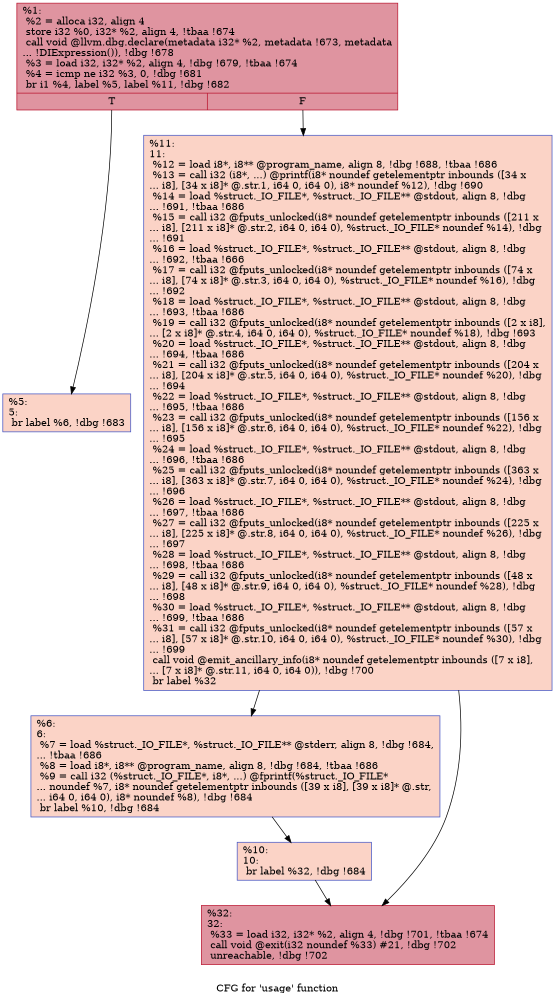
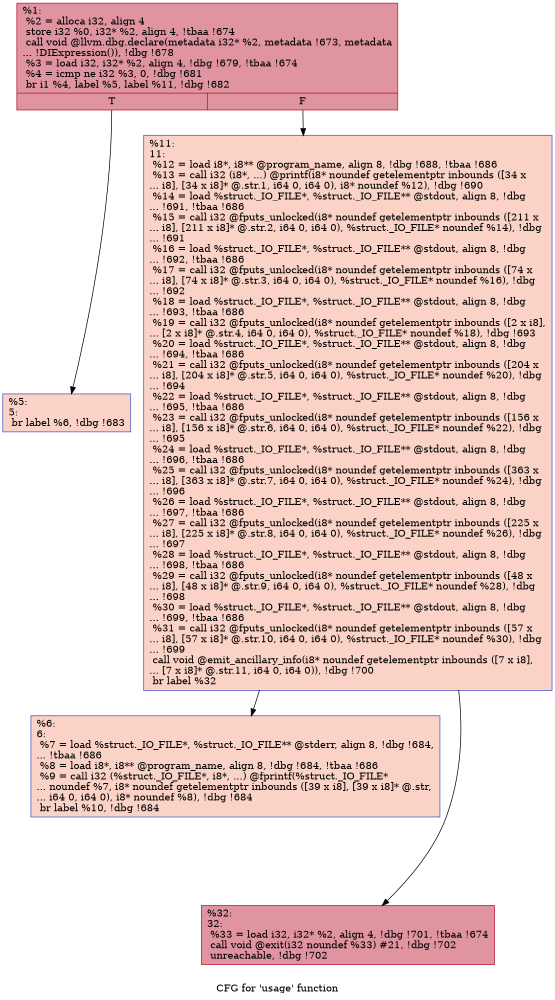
(197, 260) -> (197, 260)
(304, 861) -> none
